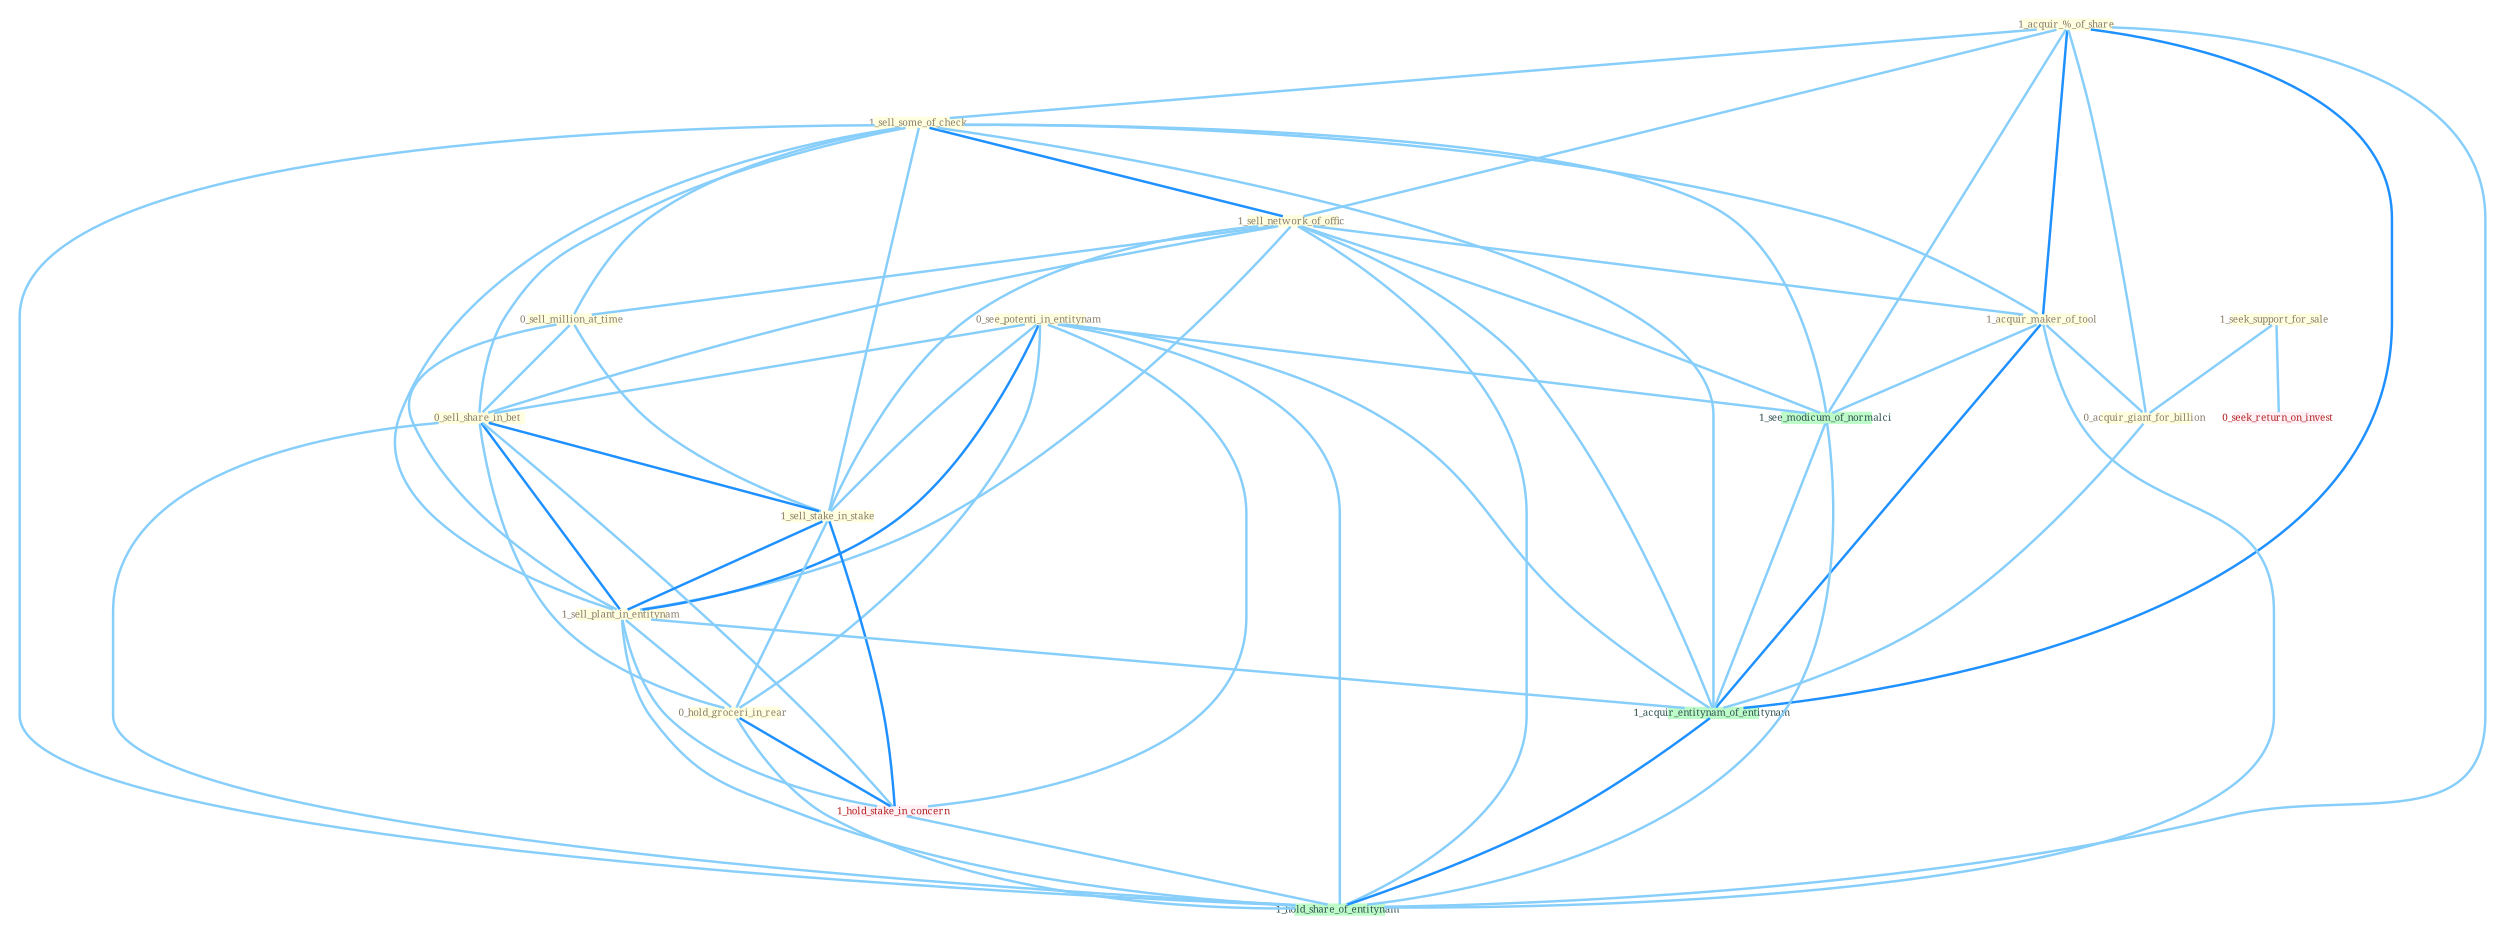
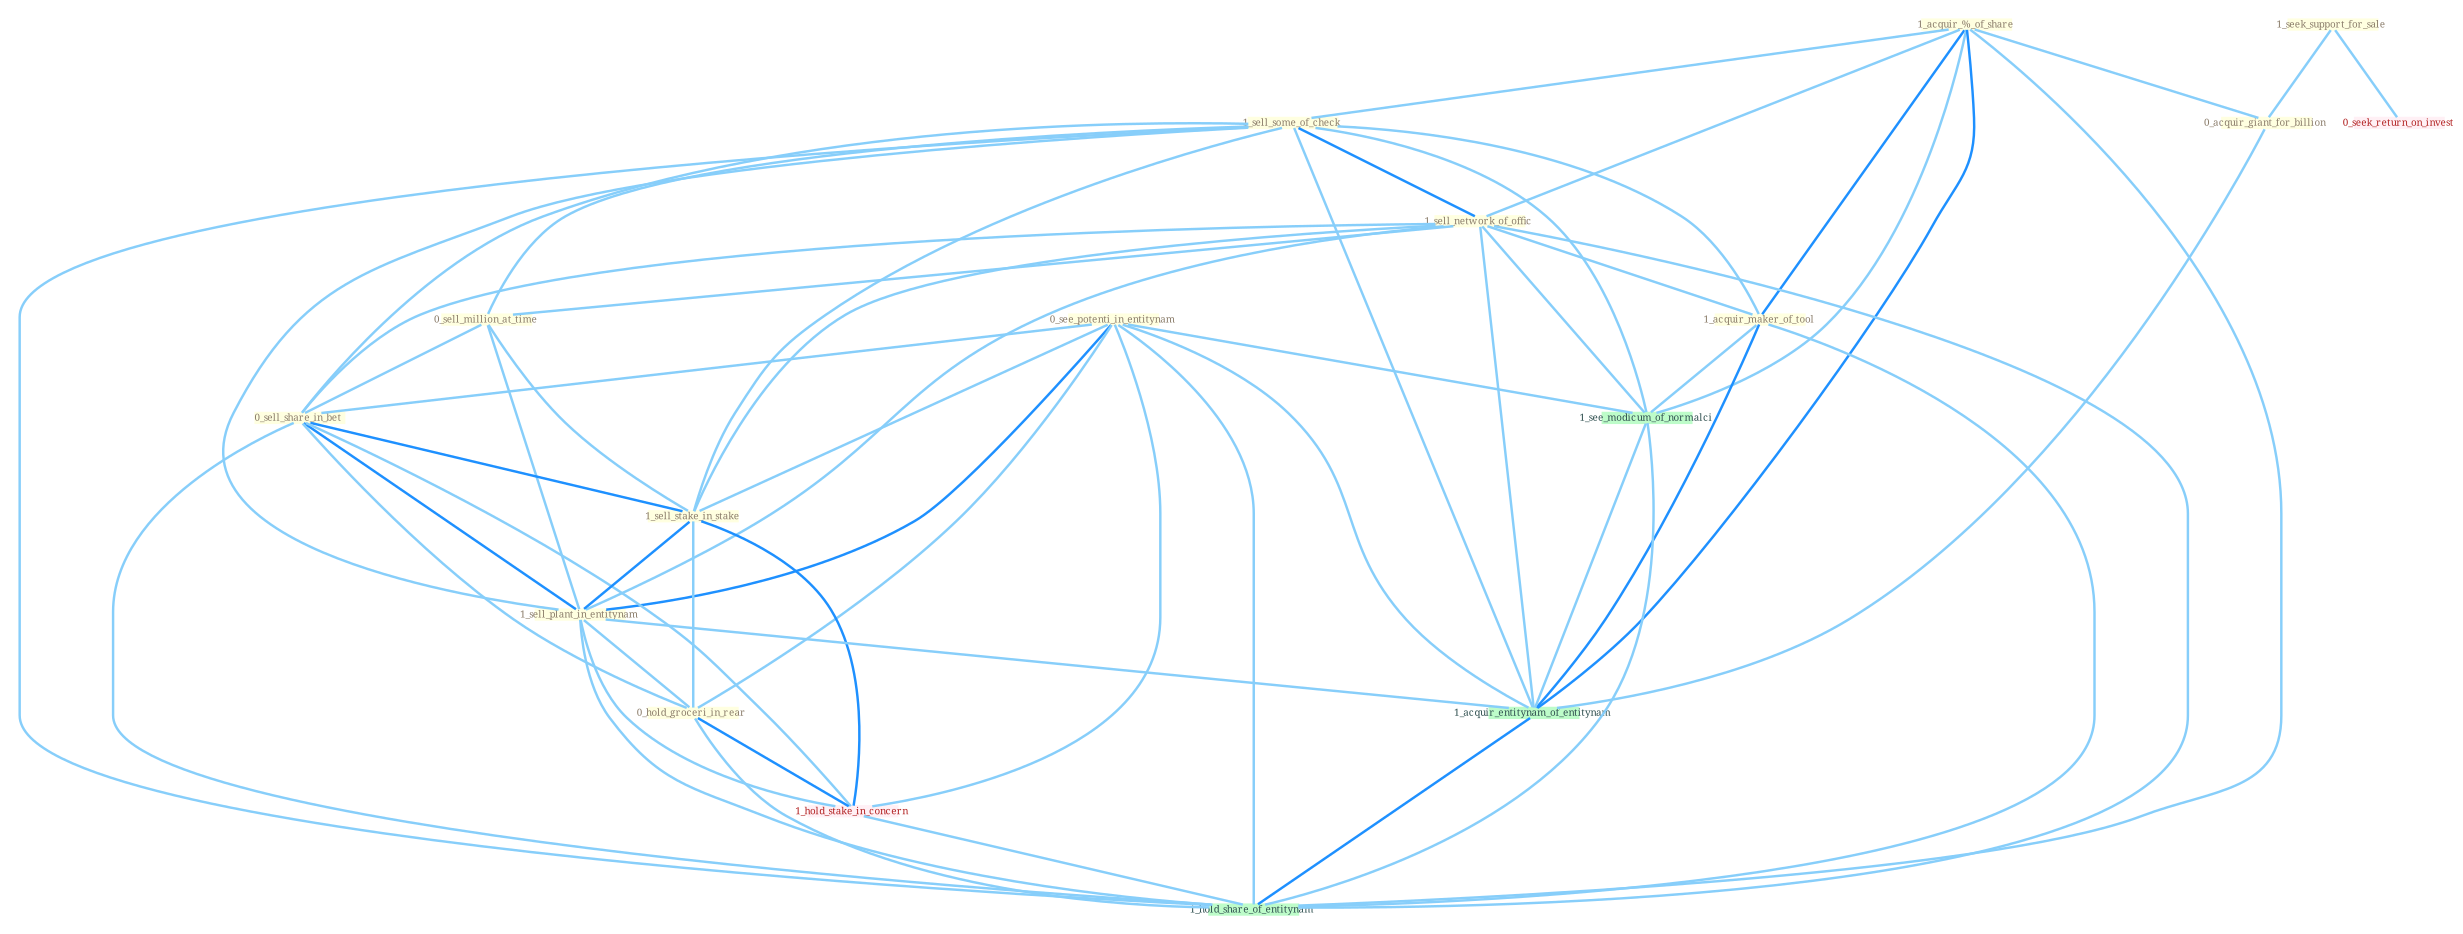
(2094, 369) -> none
